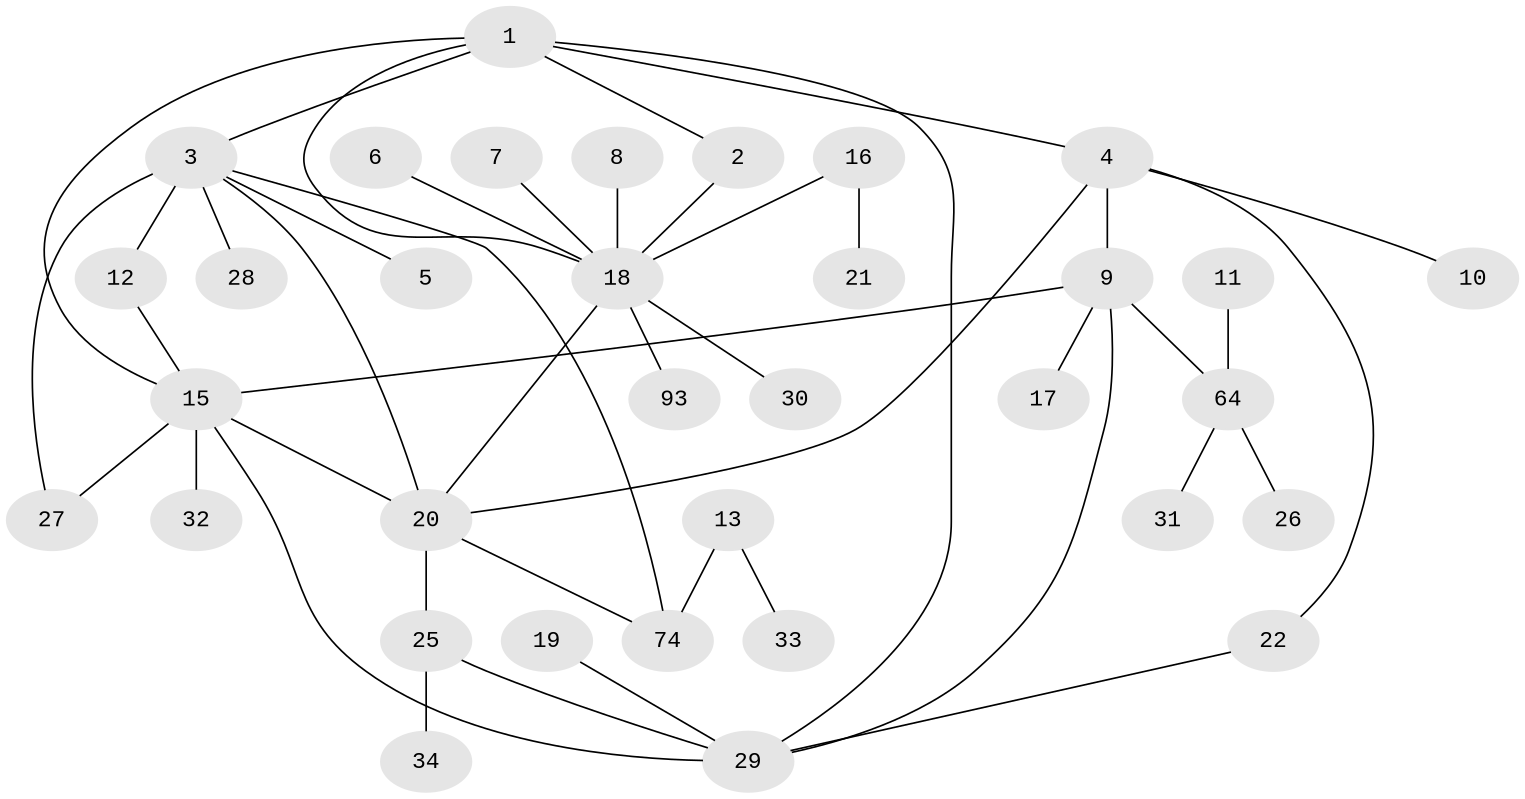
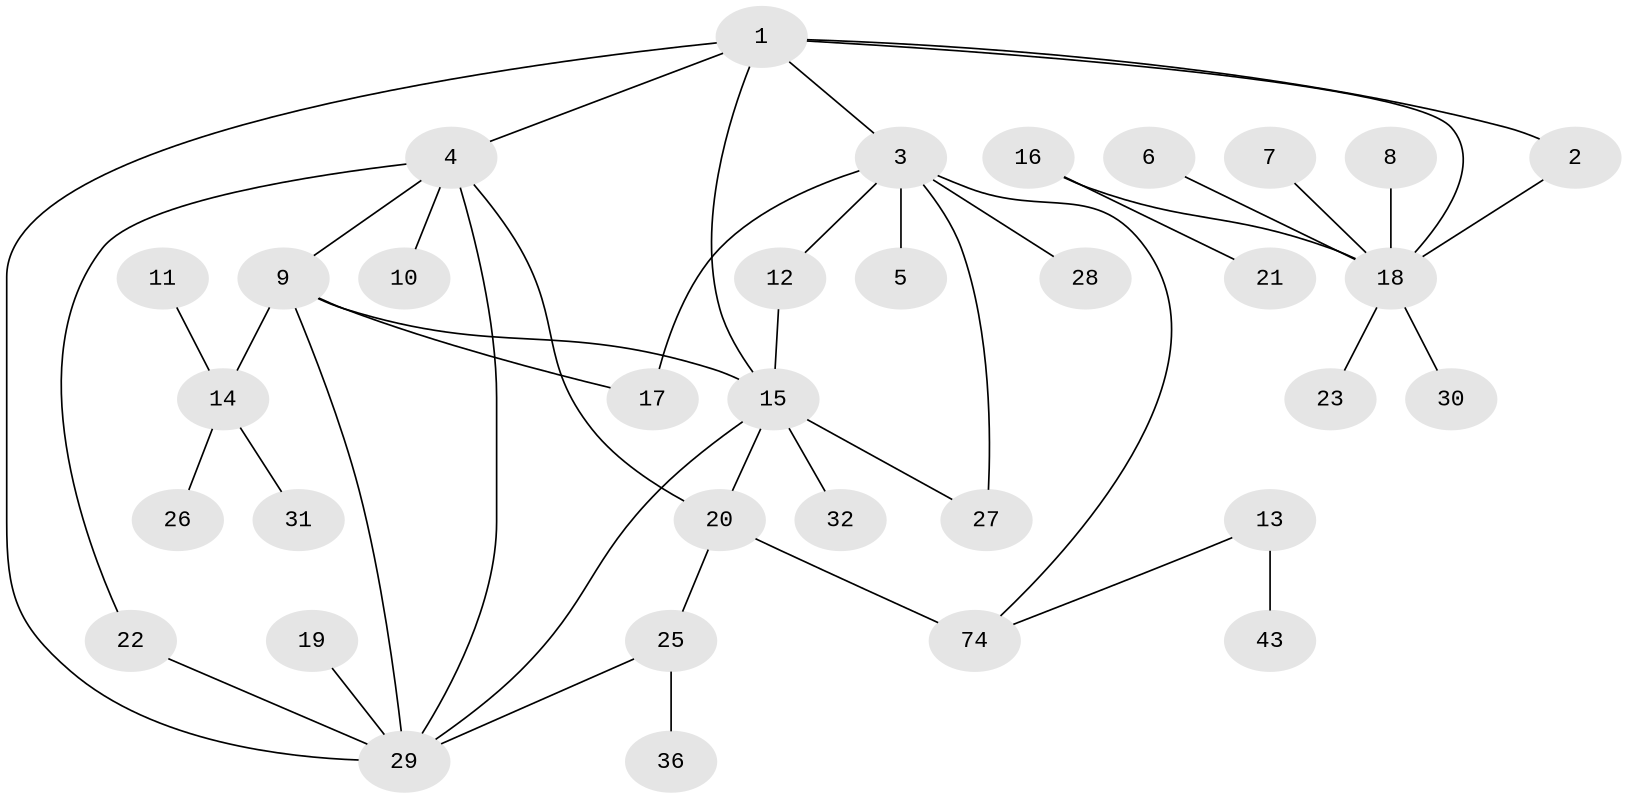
(346, 317) -> (729, 240)
(522, 399) -> none
(674, 399) -> (1330, 399)
(1228, 399) -> (223, 399)
none -> (497, 466)
(789, 641) -> (1270, 641)
(426, 762) -> (671, 762)
